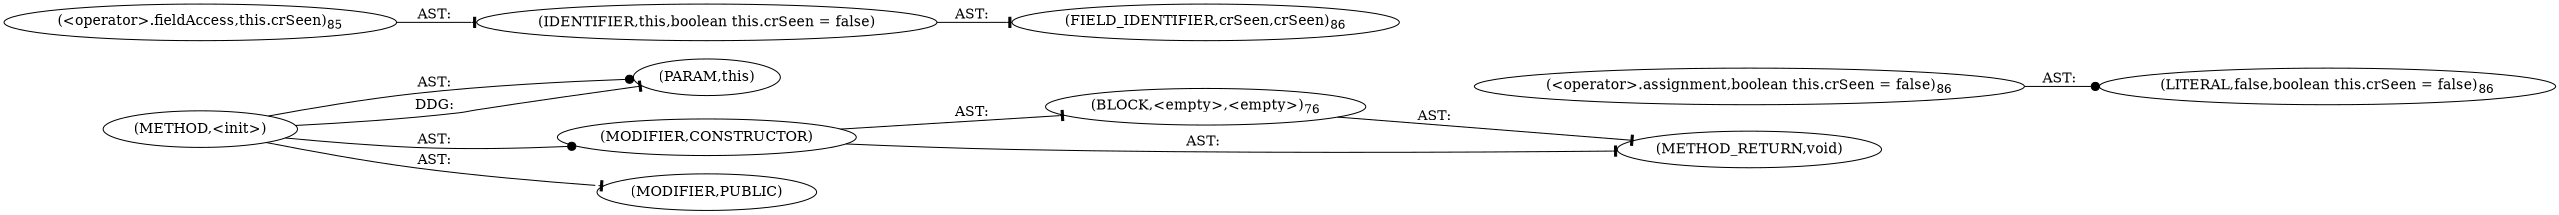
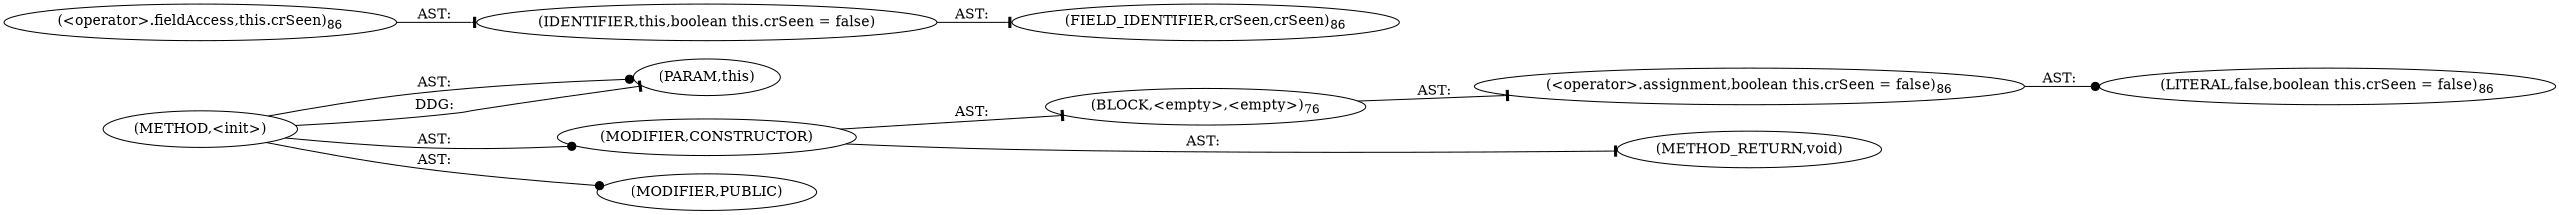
(335, 21) -> (335, 21)
(1483, 129) -> (1431, 98)
(430, 170) -> (430, 170)
